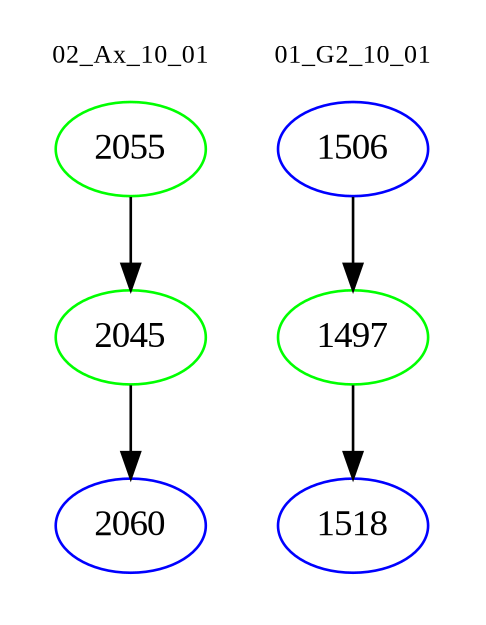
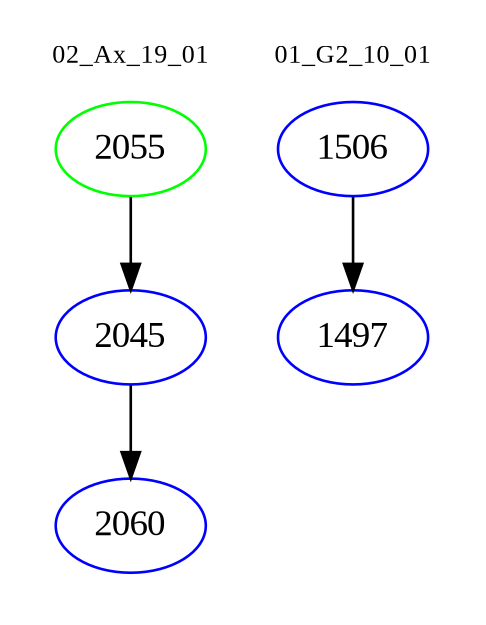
(132, 56) -> (132, 56)
(131, 337) -> (131, 337)
(353, 337) -> (353, 337)
(353, 526) -> none
